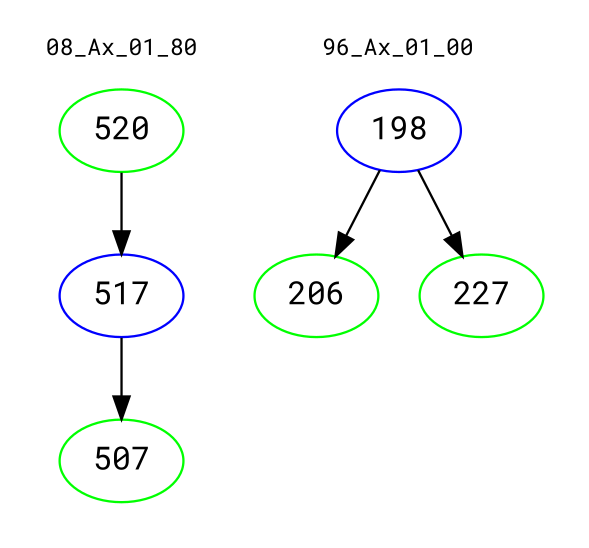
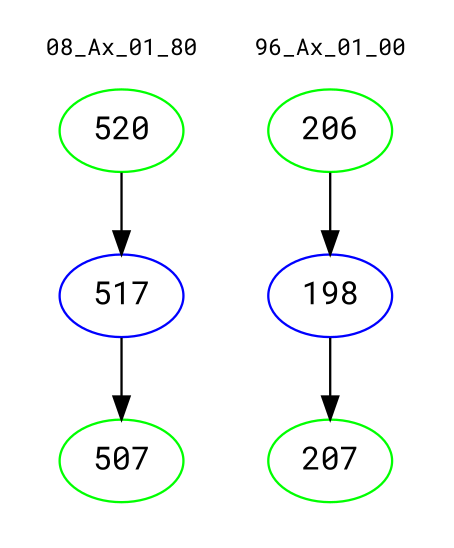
(363, 203) -> (330, 202)
(482, 296) -> (330, 461)
